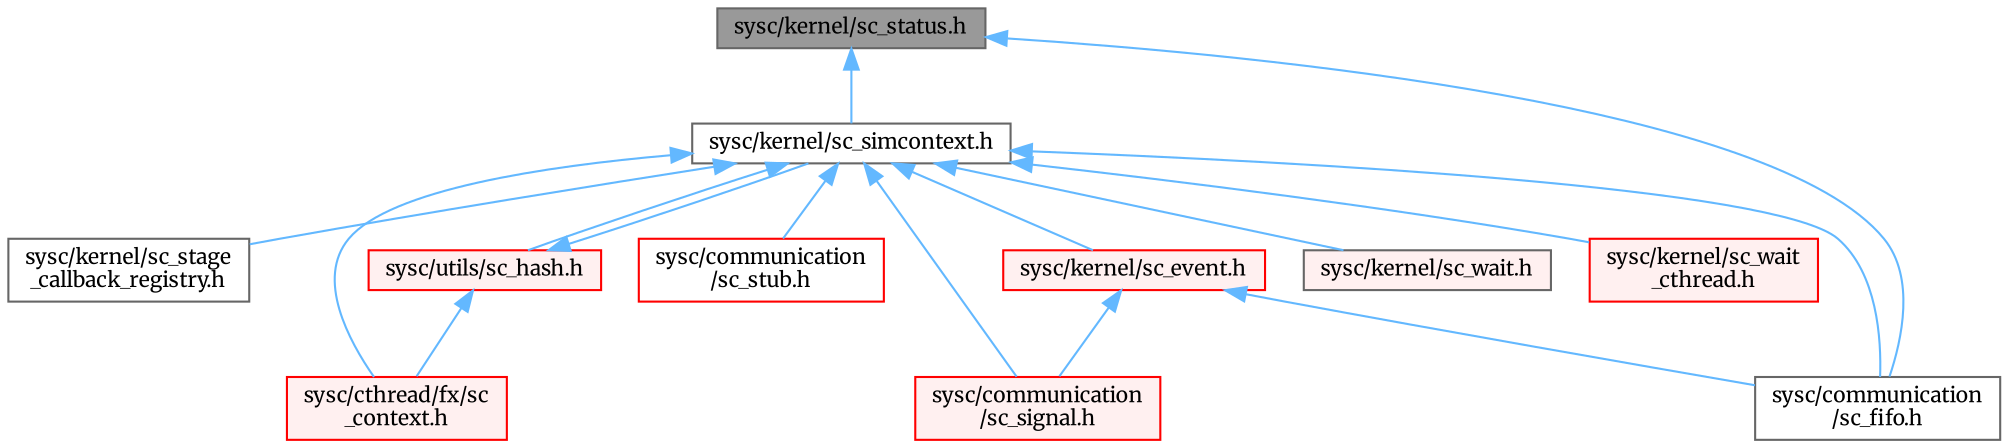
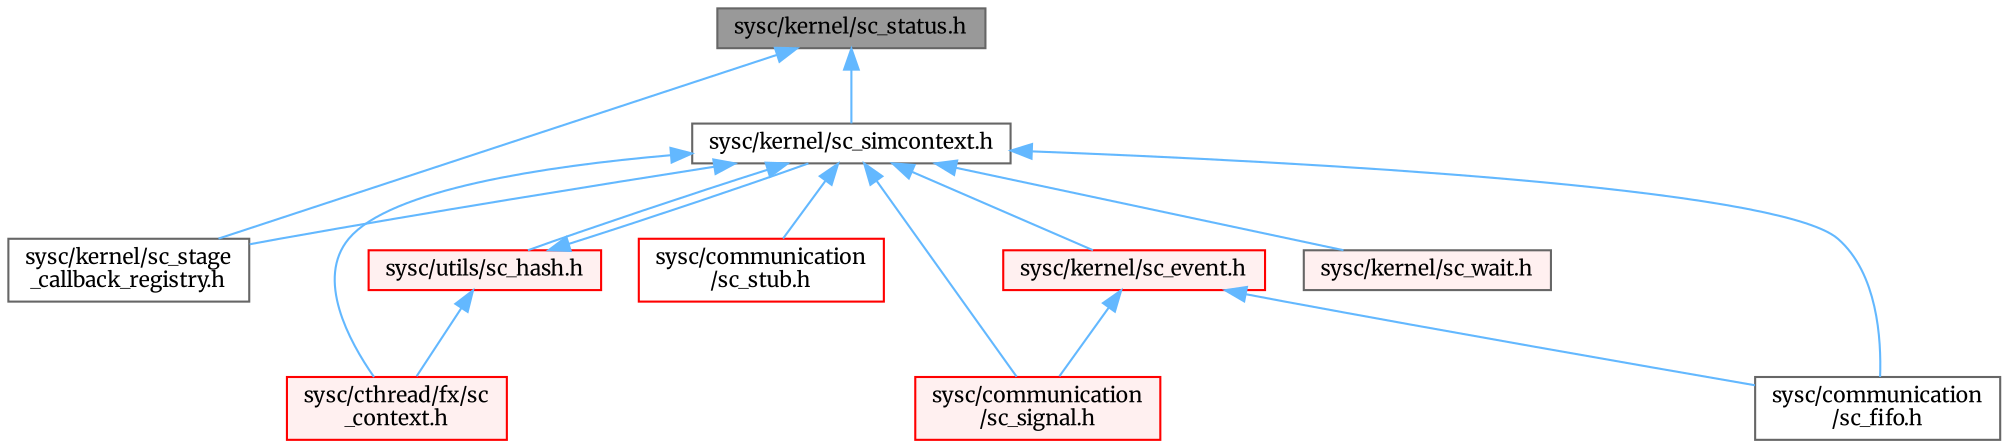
(1531, 101) -> (498, 147)
(1704, 270) -> none
